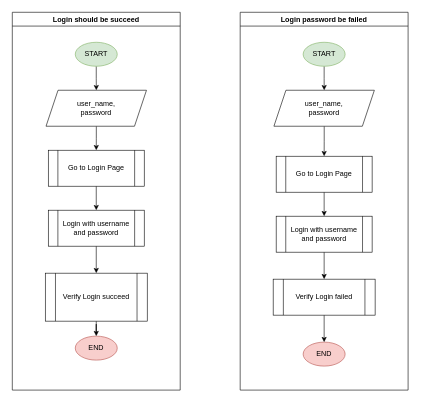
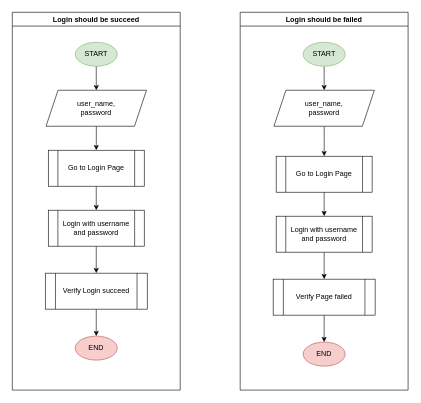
(324, 20) -> (324, 20)
(96, 297) -> (96, 291)
(324, 297) -> (324, 297)
